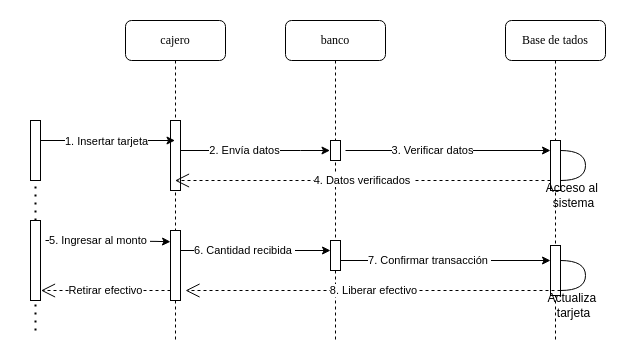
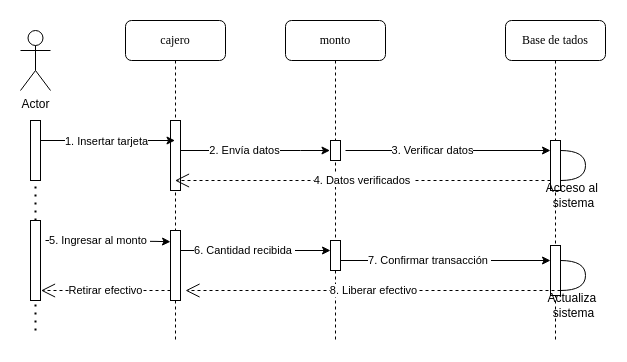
(336, 41) -> (336, 41)
none -> (36, 61)
(574, 306) -> (574, 306)
